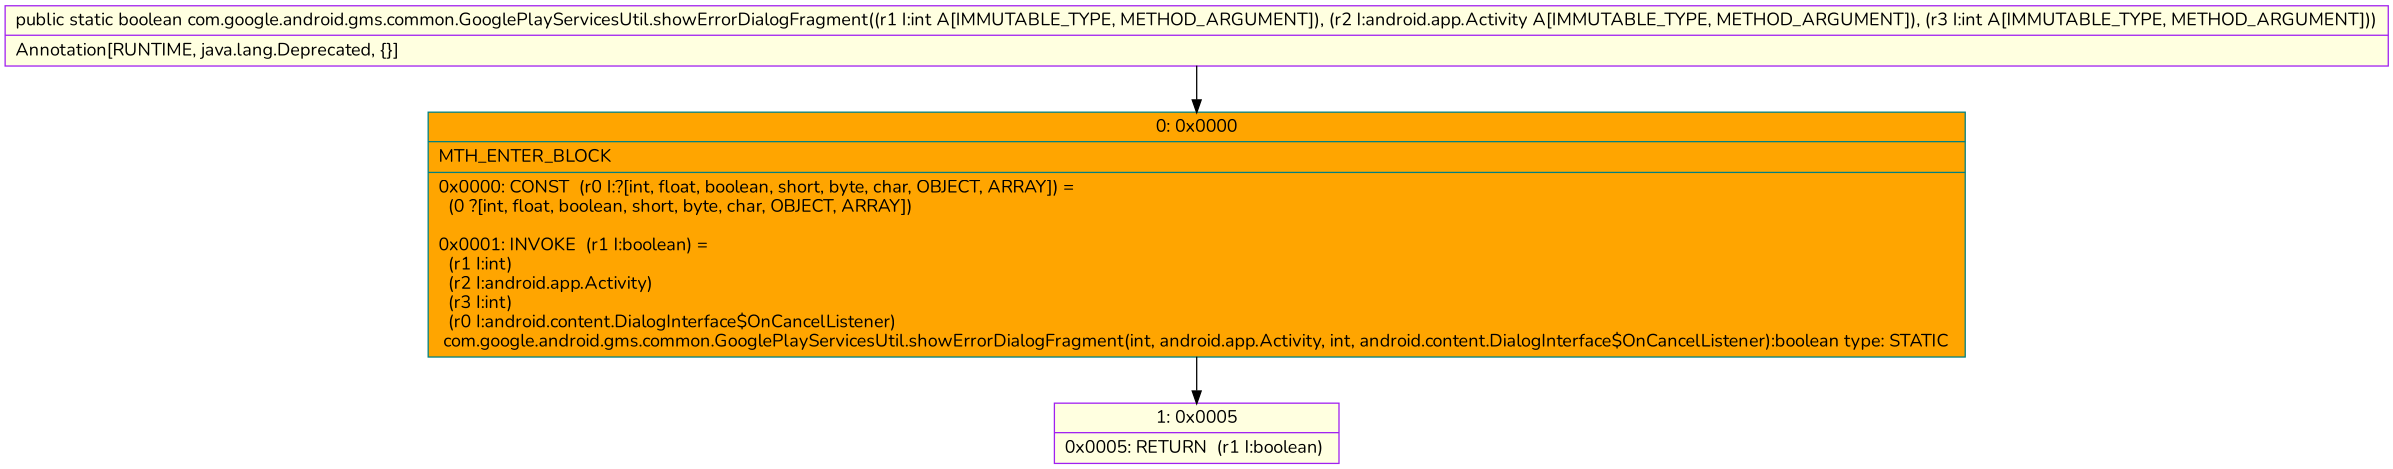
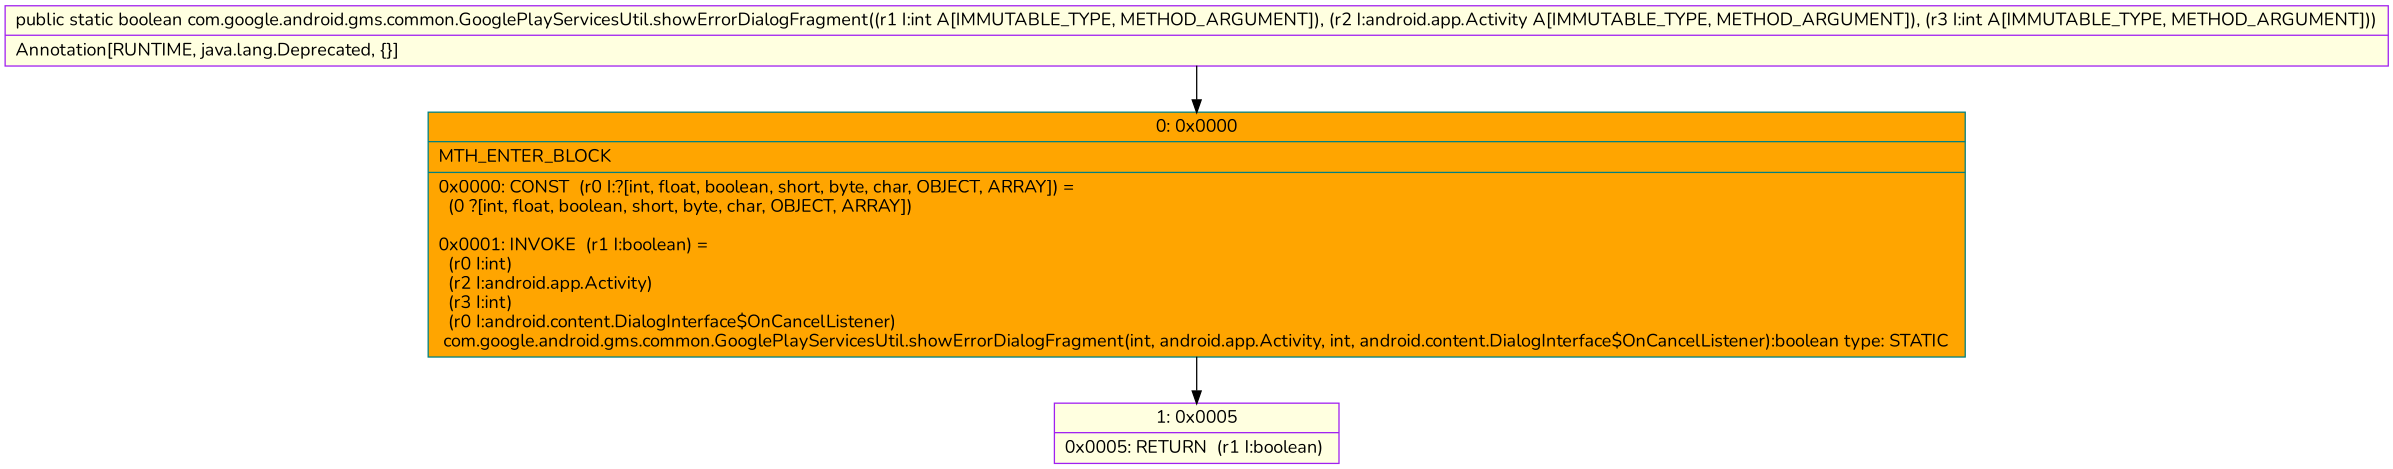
(476, 264) -> (476, 264)
